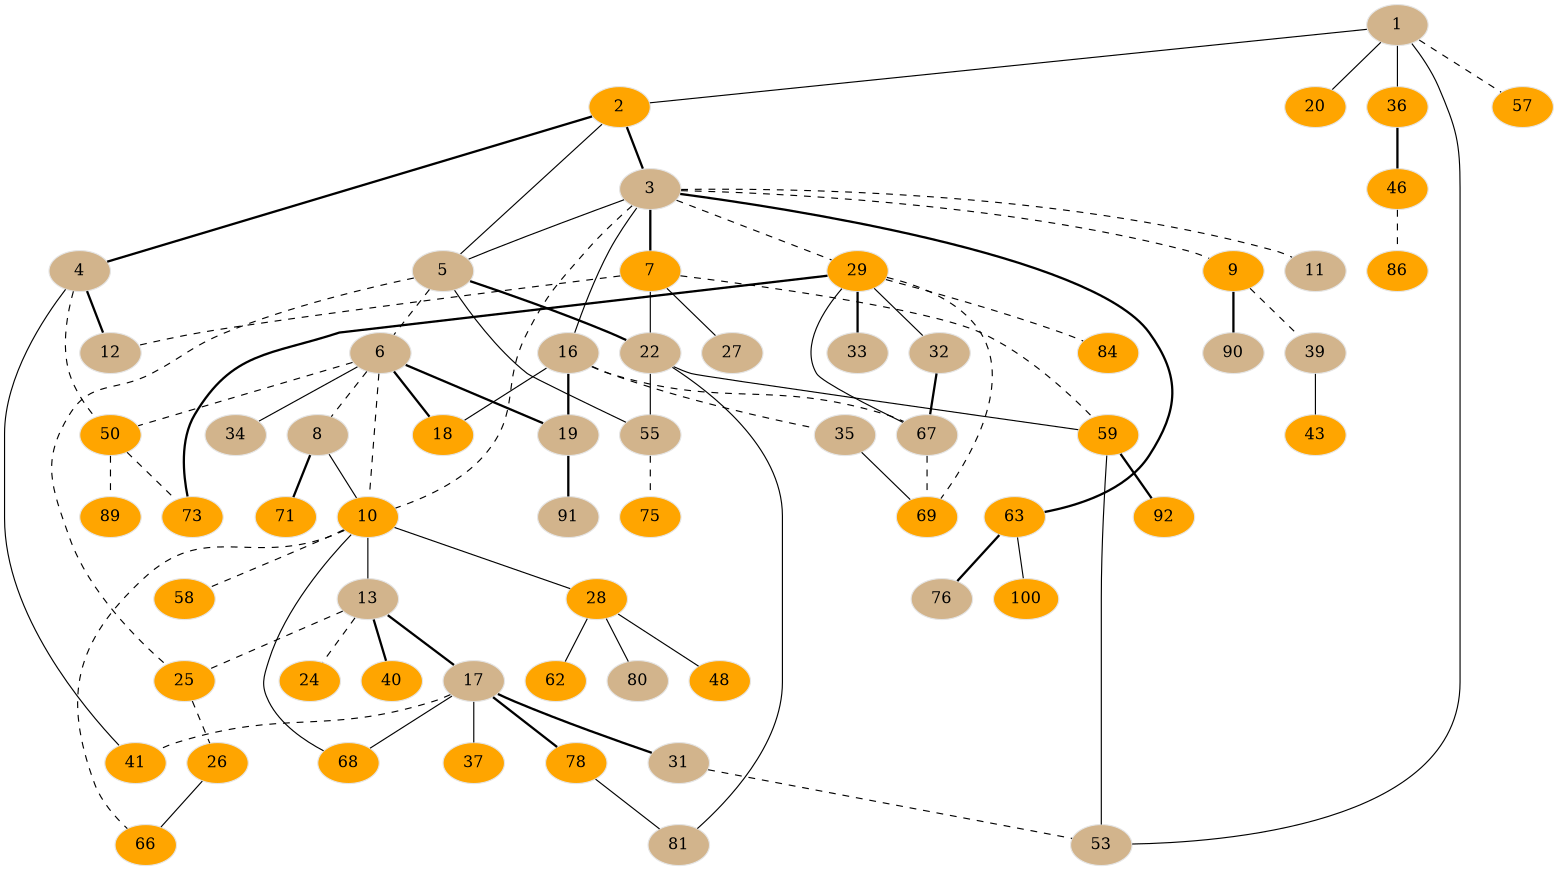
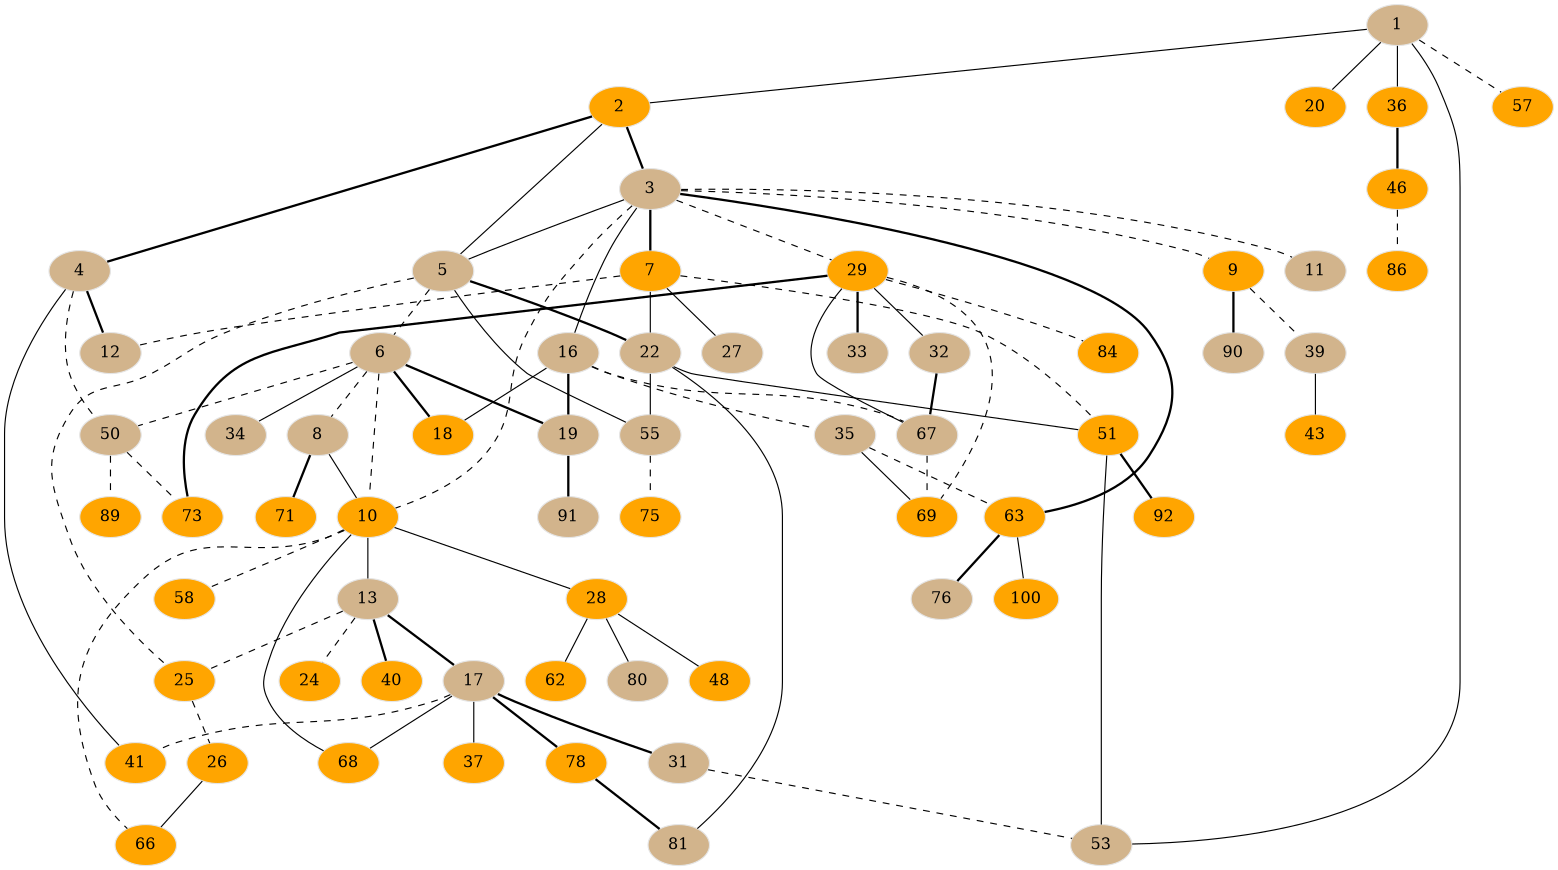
(110, 435) -> (110, 435)
(1108, 435) -> (1108, 435)
none -> (936, 479)
(628, 804) -> (628, 804)
